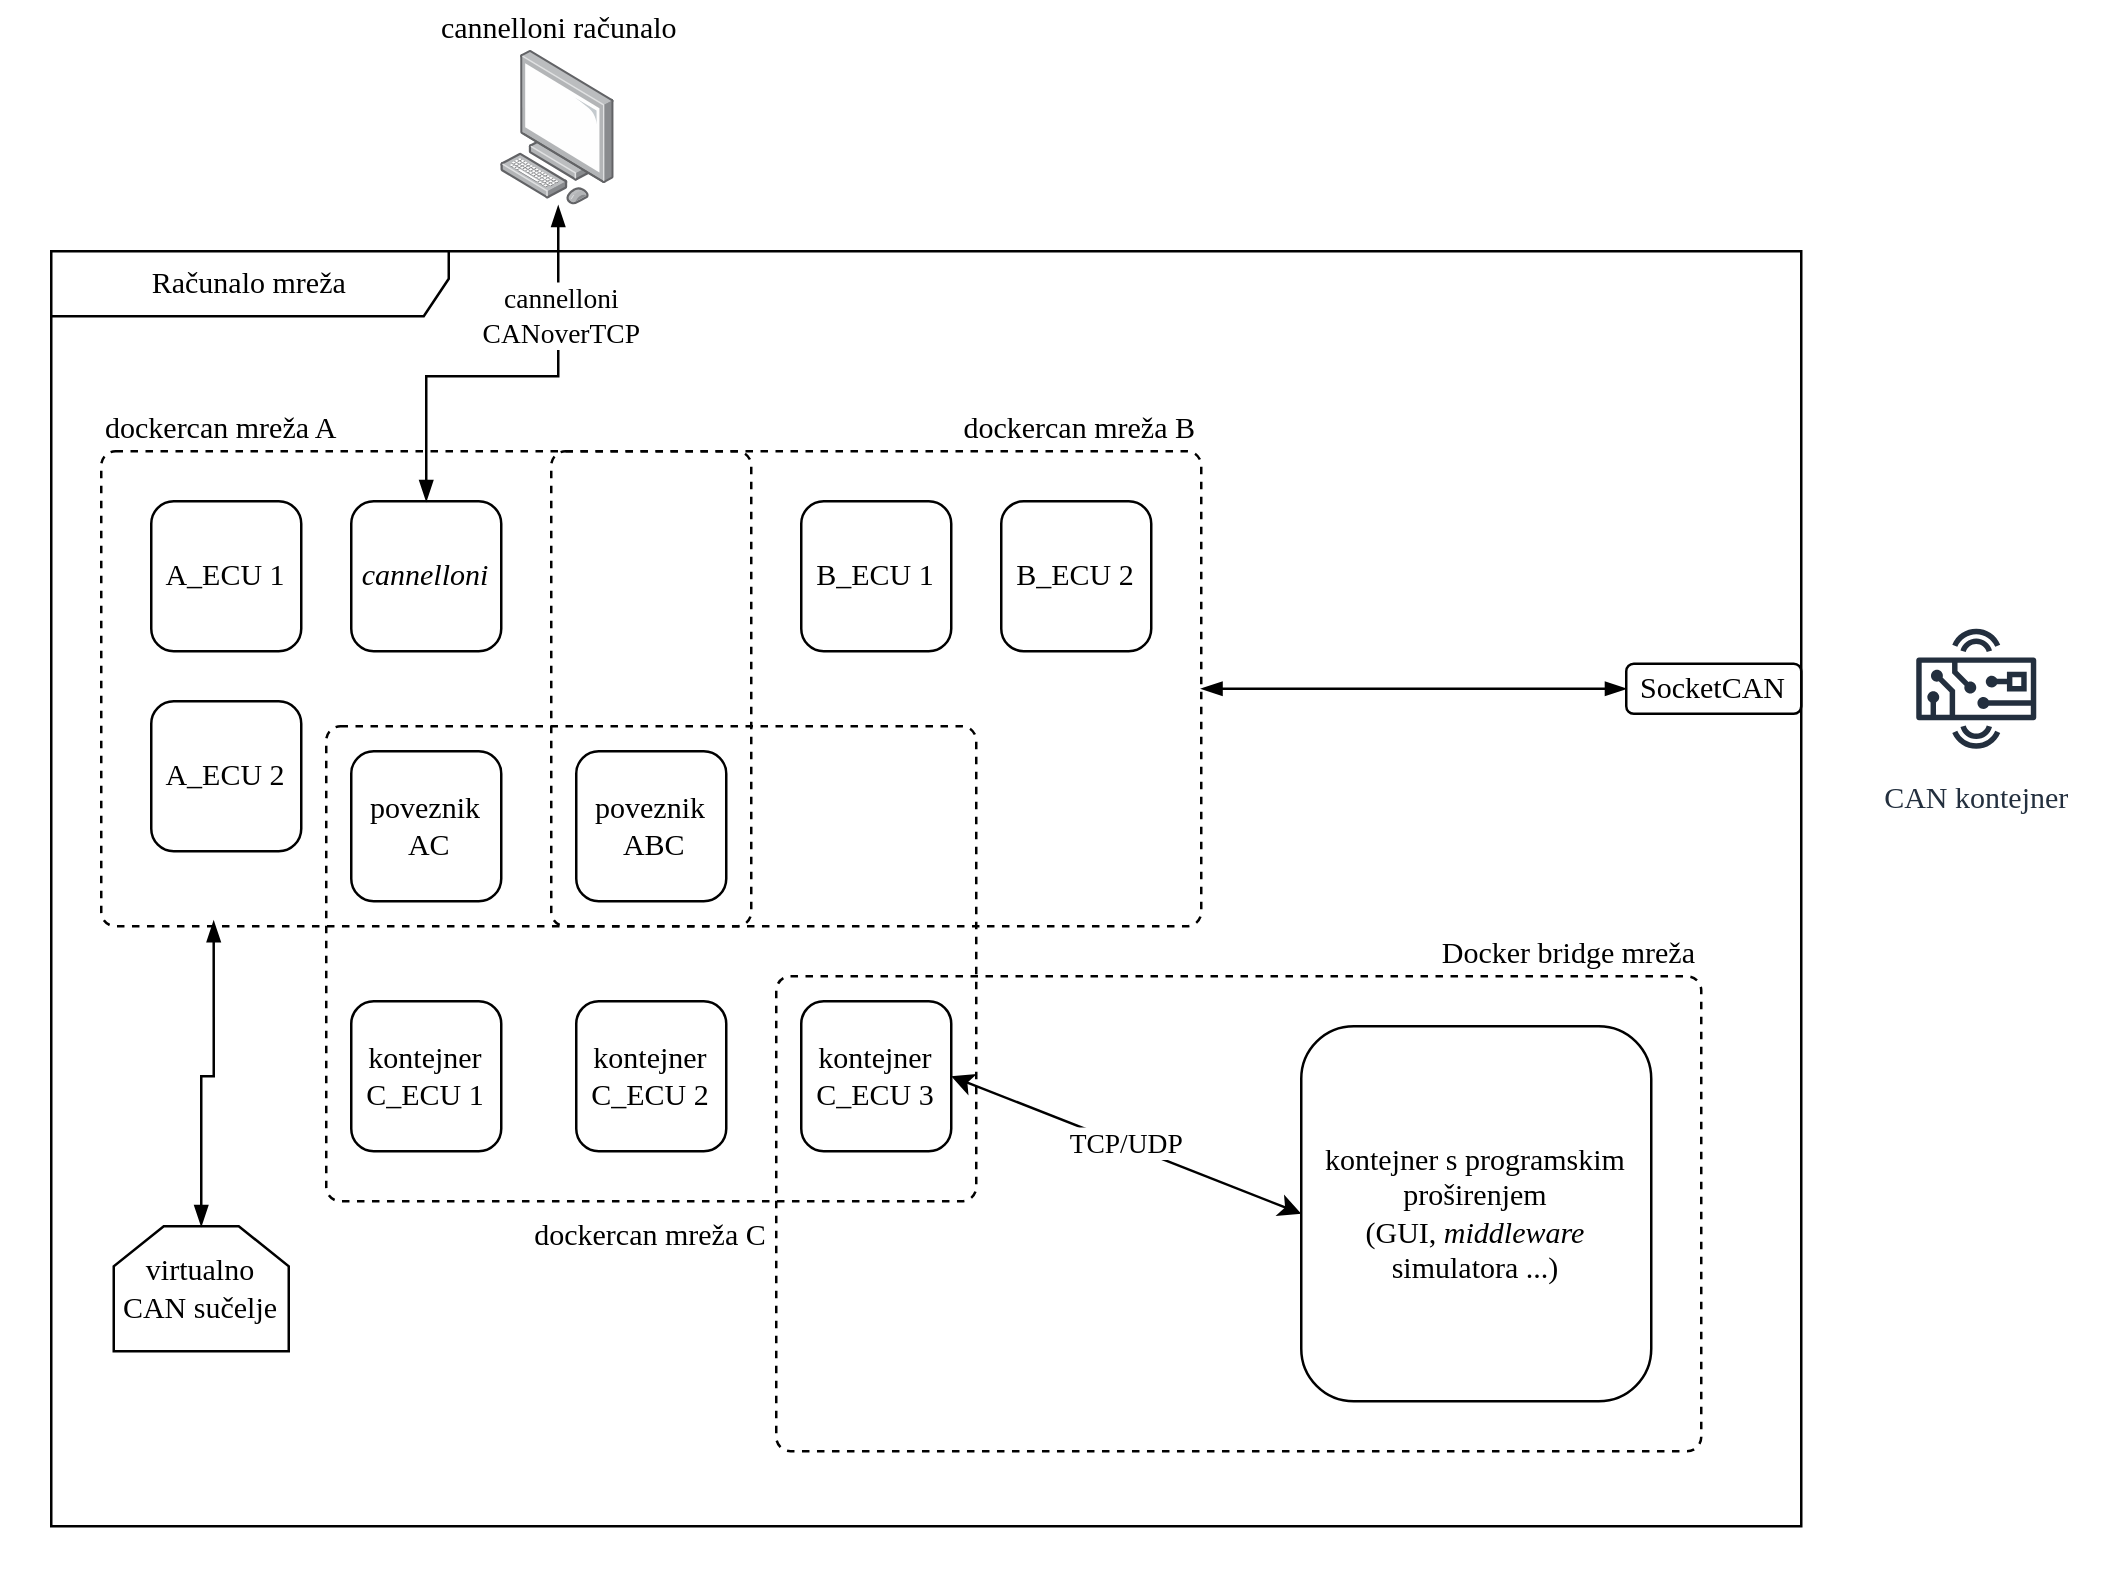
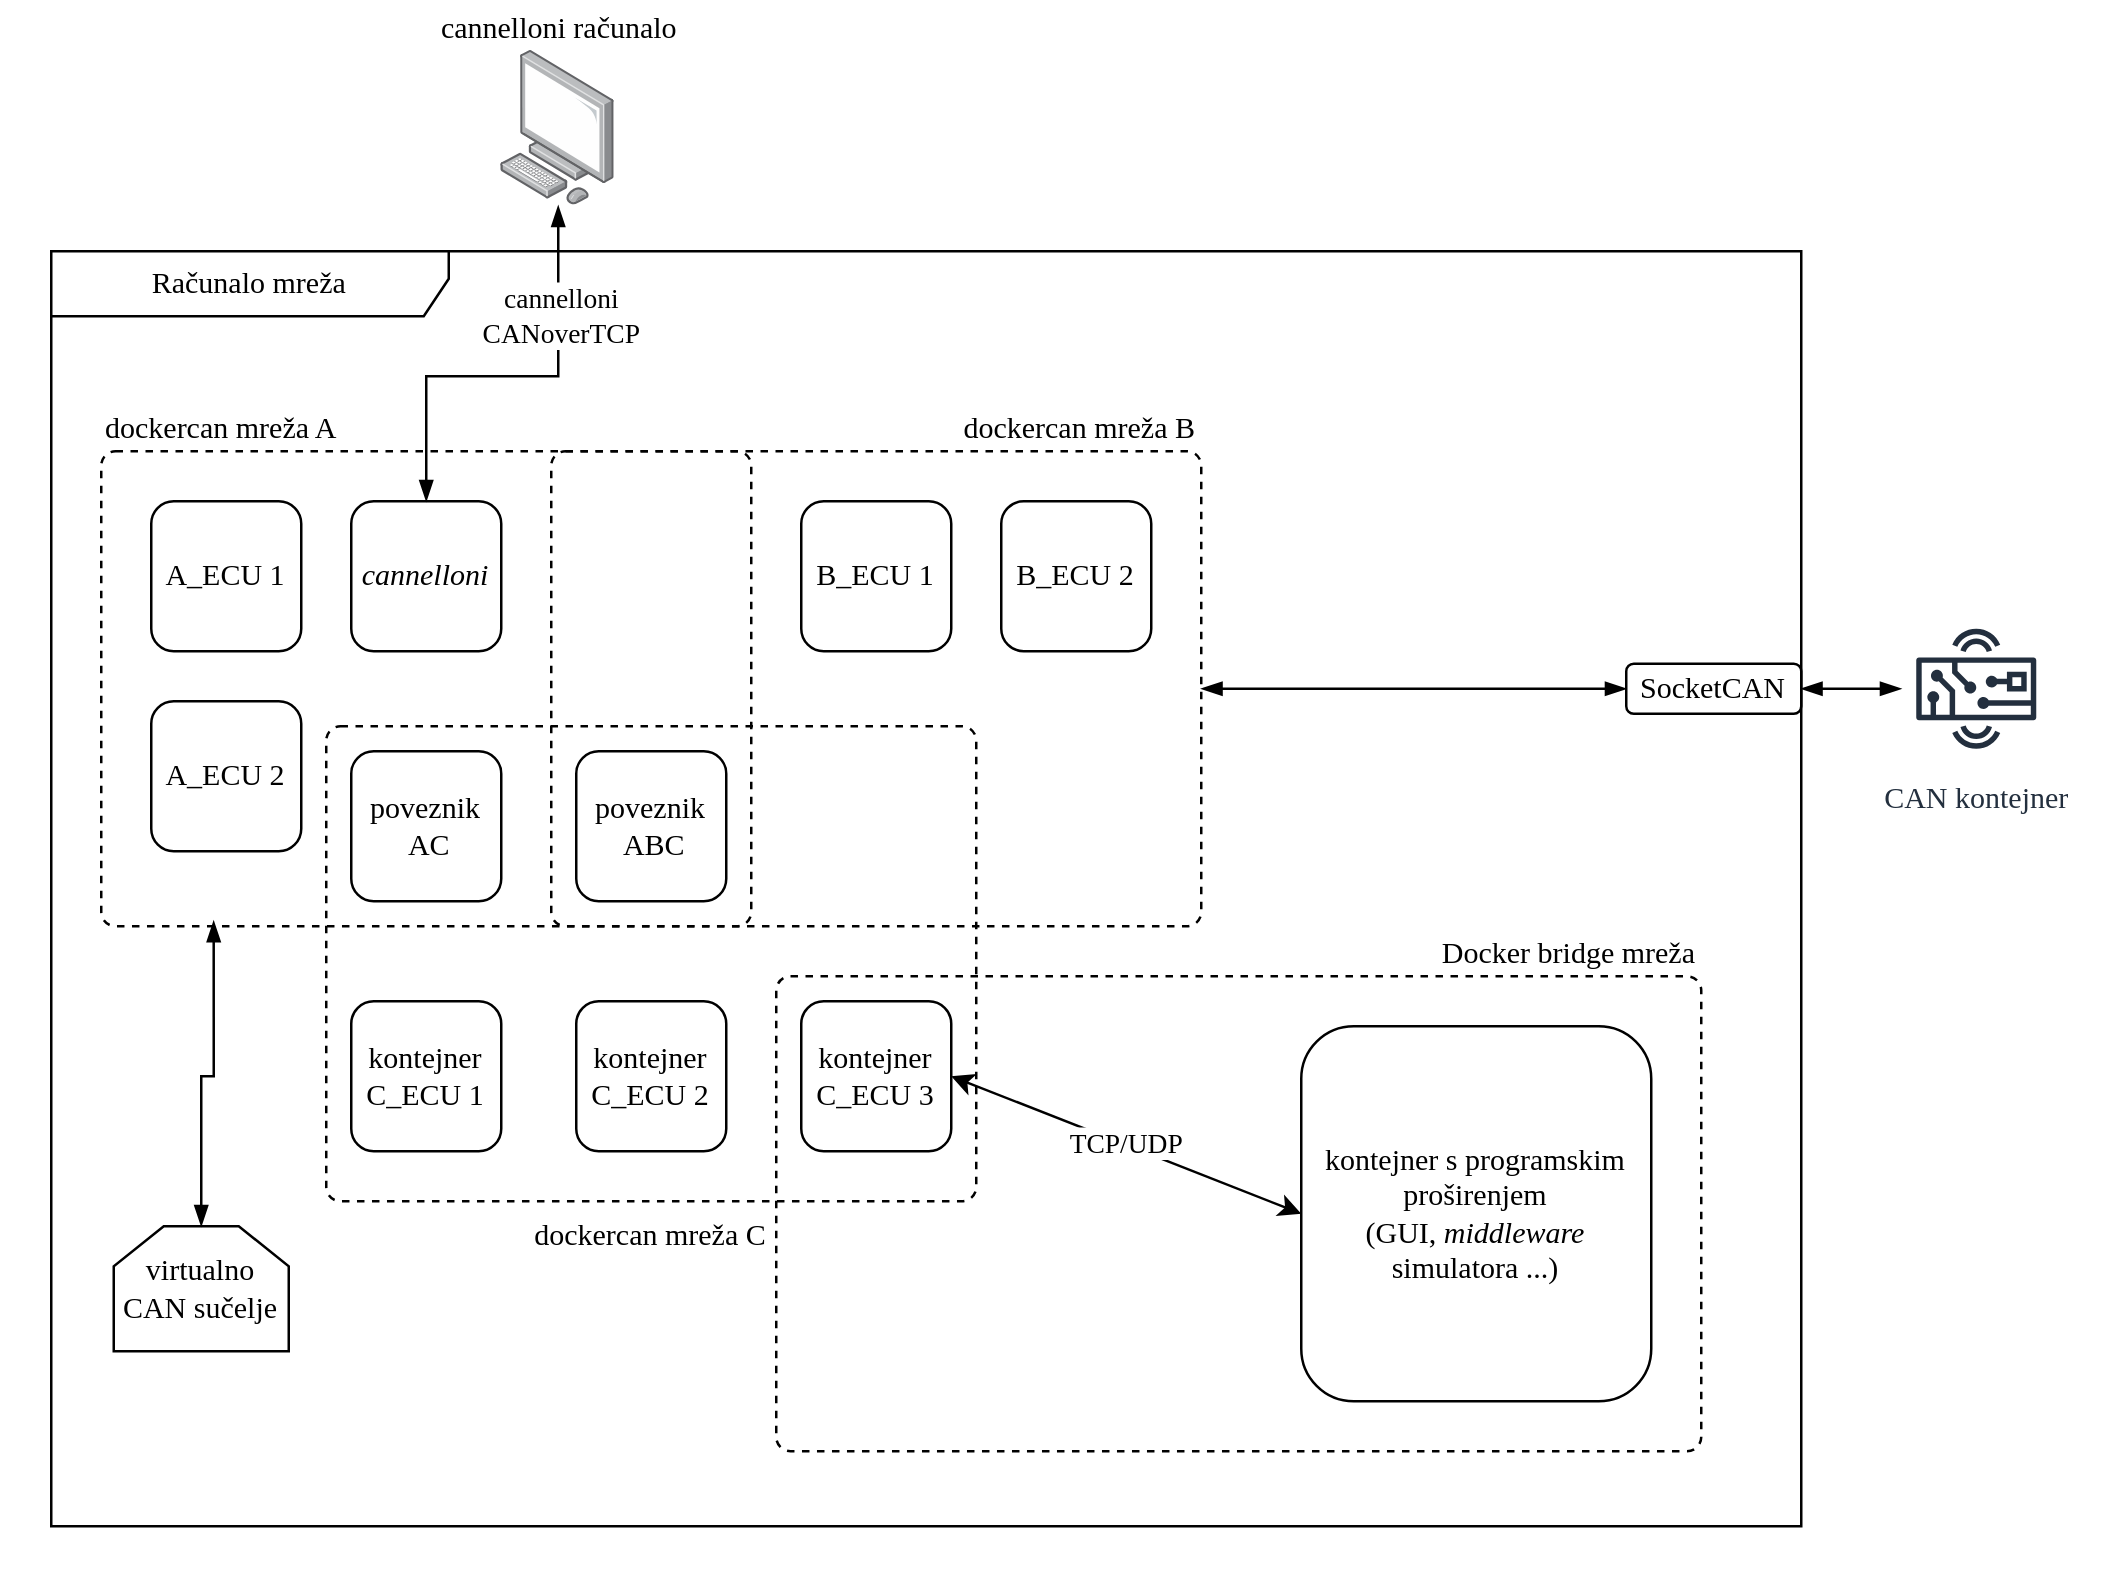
none -> (1851, 689)
